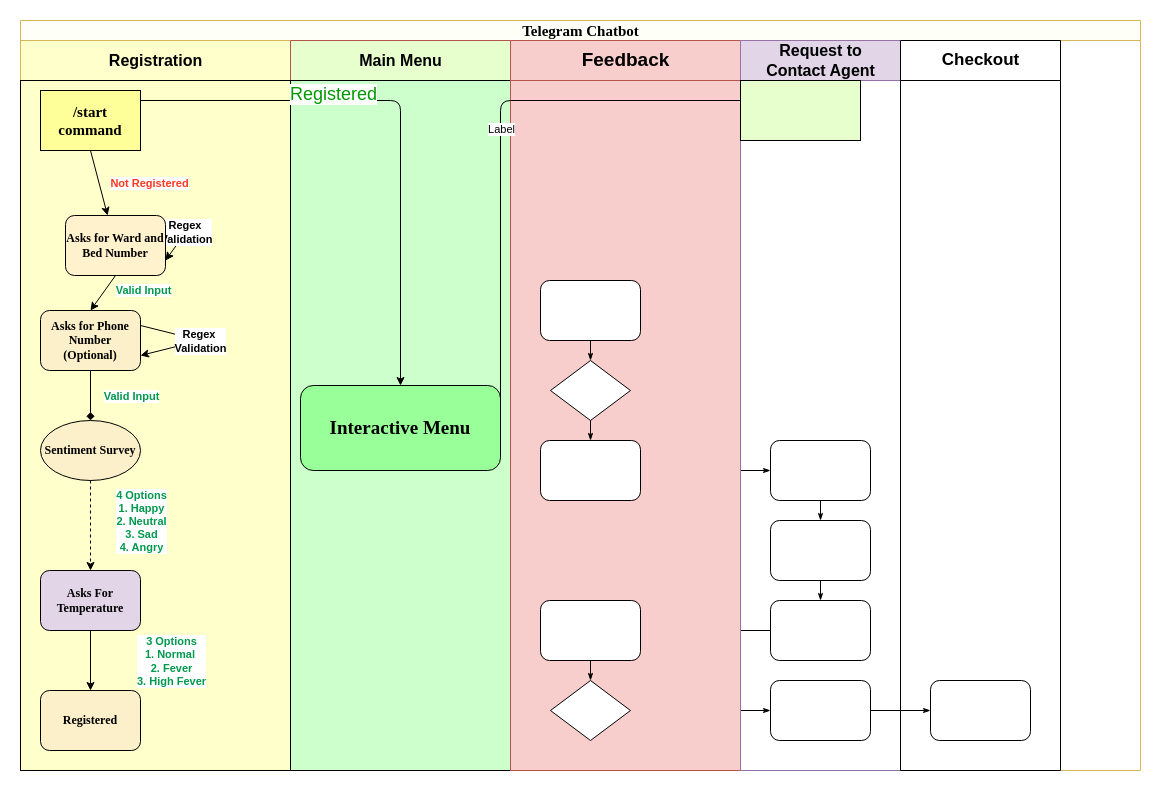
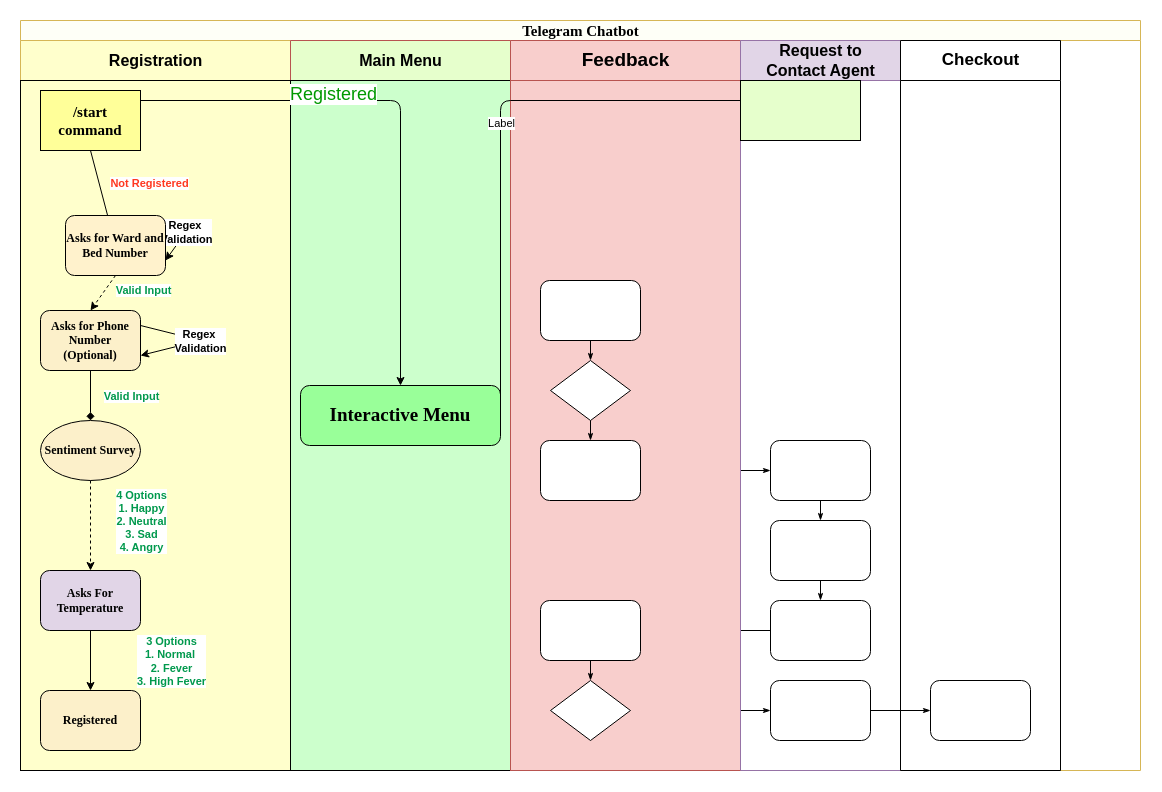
(105, 207) -> (106, 210)
(105, 290) -> (105, 290)
(401, 428) -> (401, 416)
